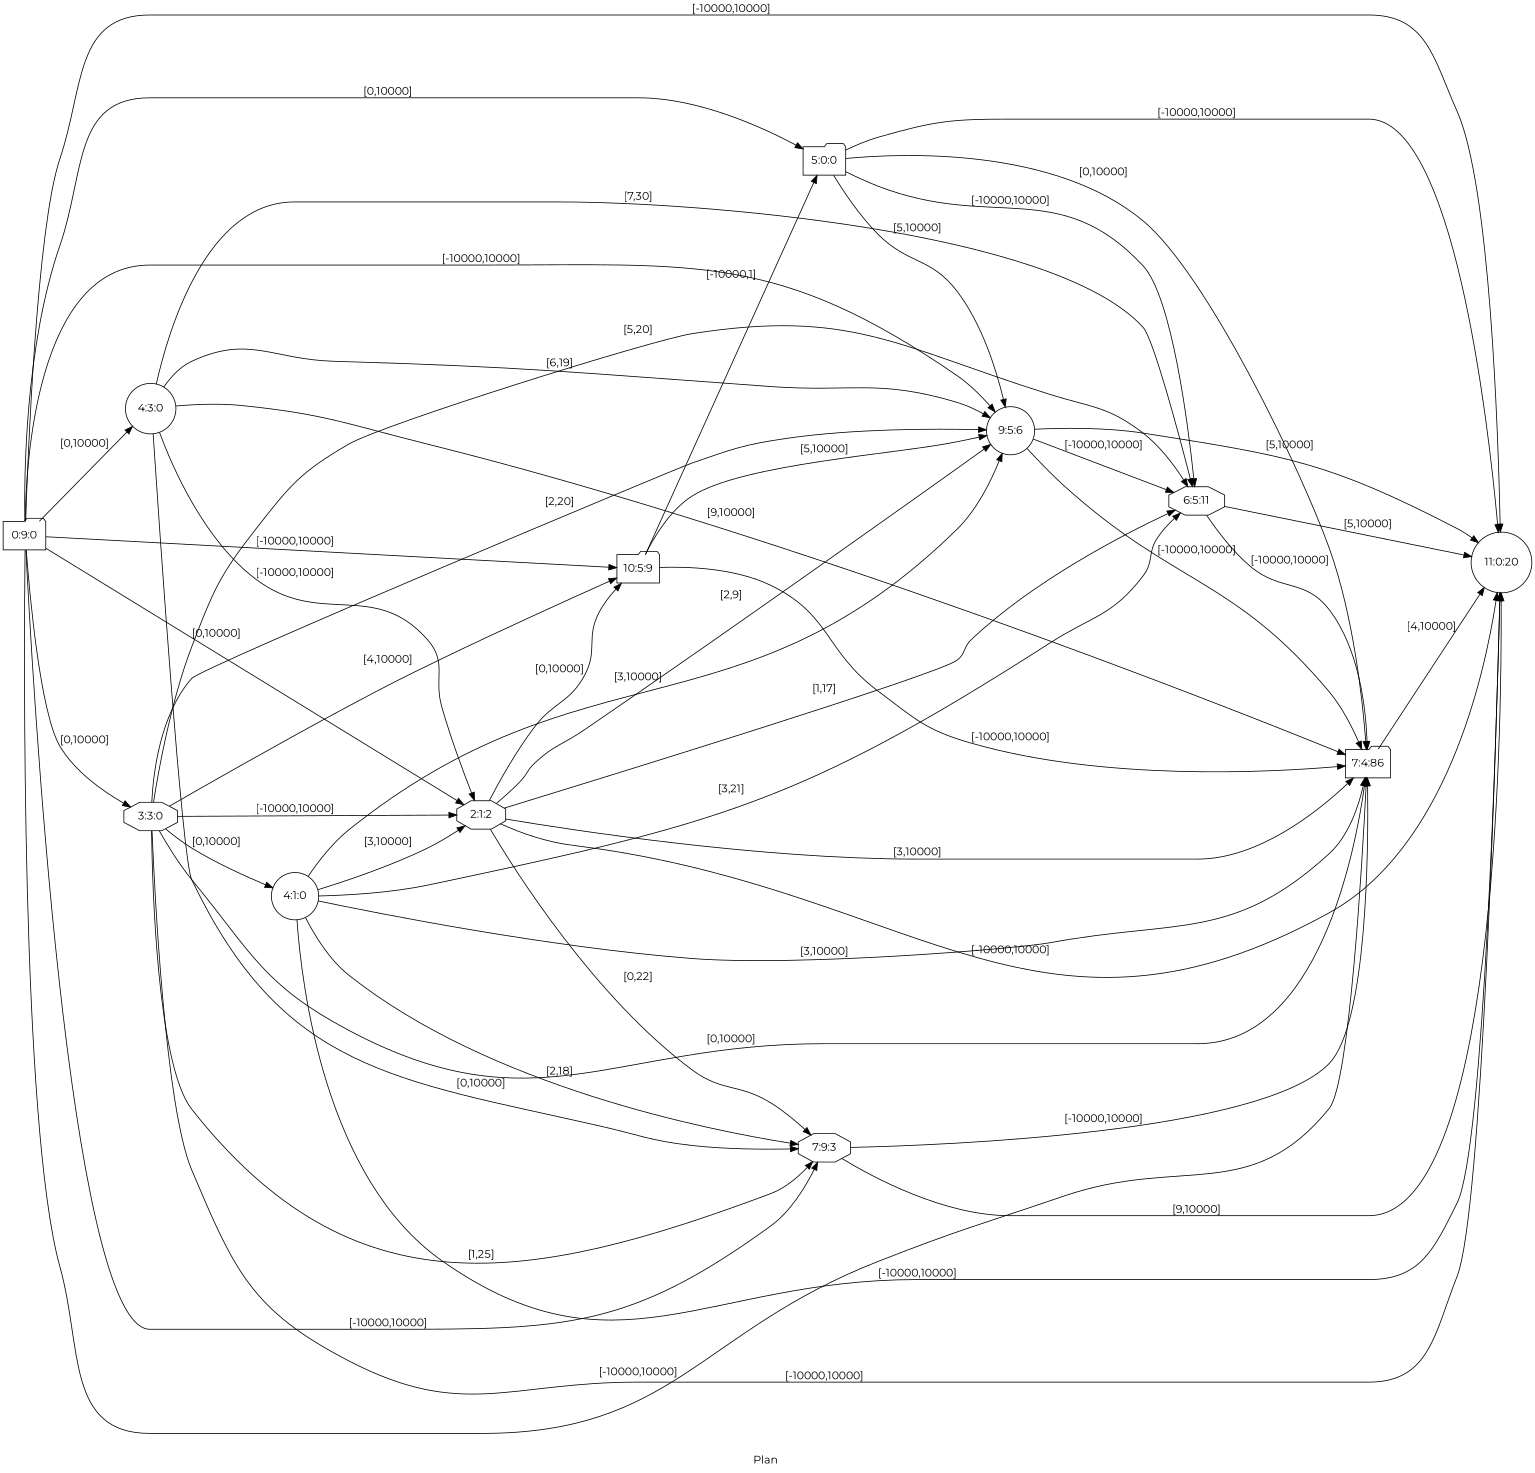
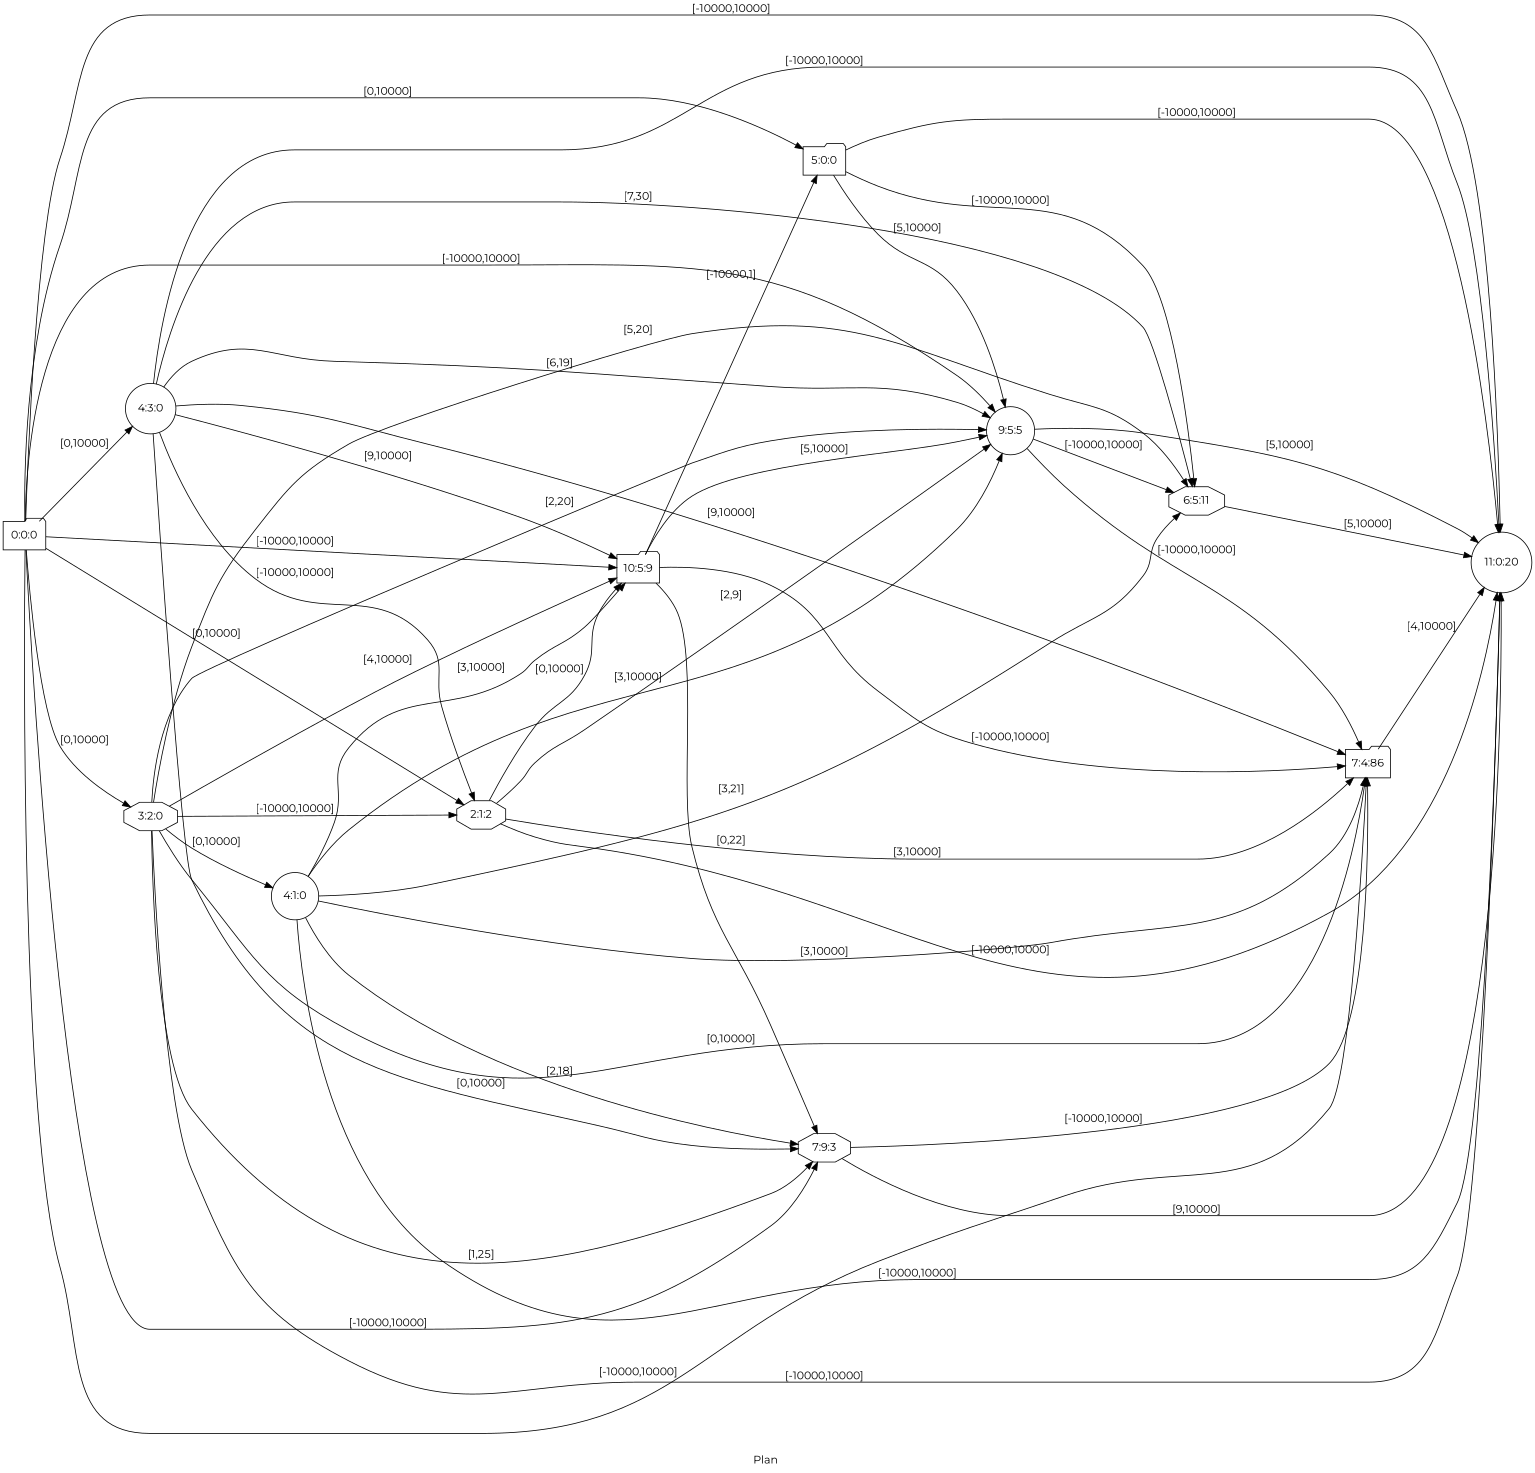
none -> (927, 67)
(1222, 327) -> none
(1011, 431) -> (1011, 431)
none -> (395, 476)
(24, 536) -> (24, 536)
(1322, 602) -> none
(855, 697) -> none
(151, 816) -> (151, 816)
(390, 864) -> (427, 704)
(623, 1008) -> (696, 863)
